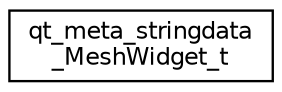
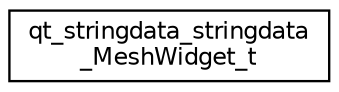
(141, 46) -> (169, 46)
